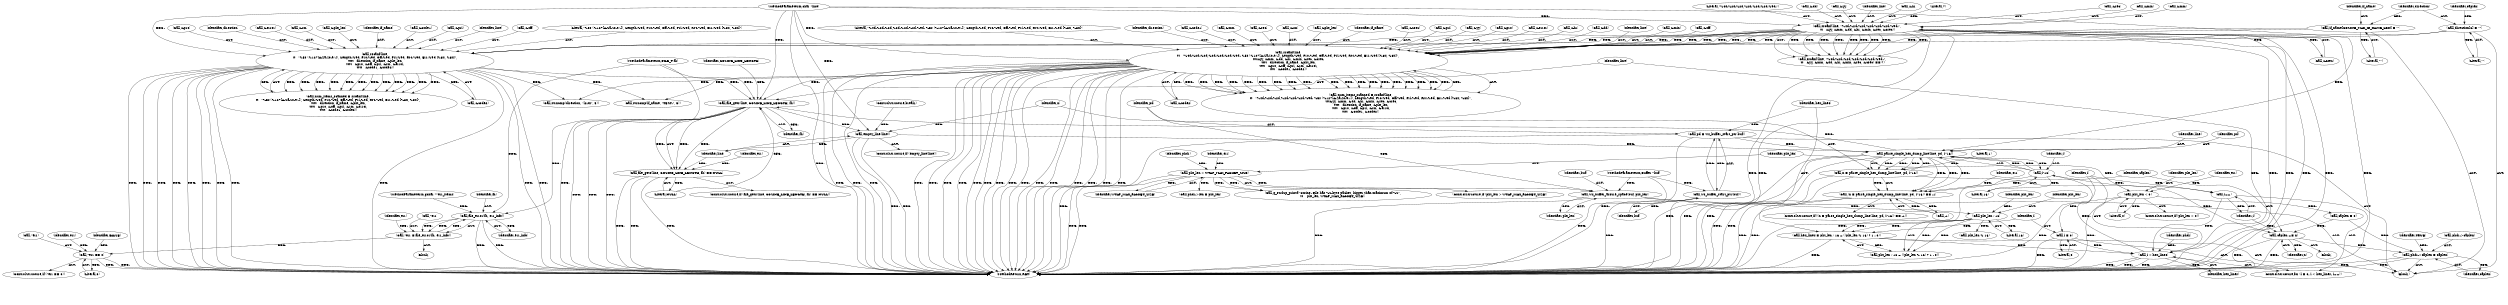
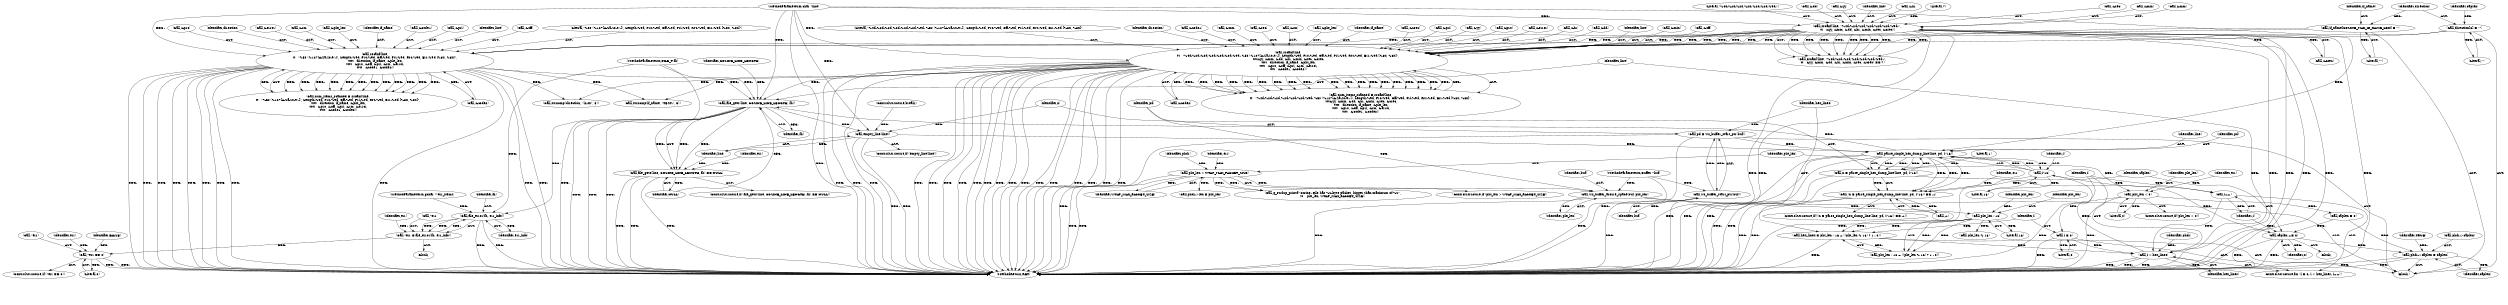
(2120, 183) -> (2120, 183)
(665, 195) -> (665, 195)
